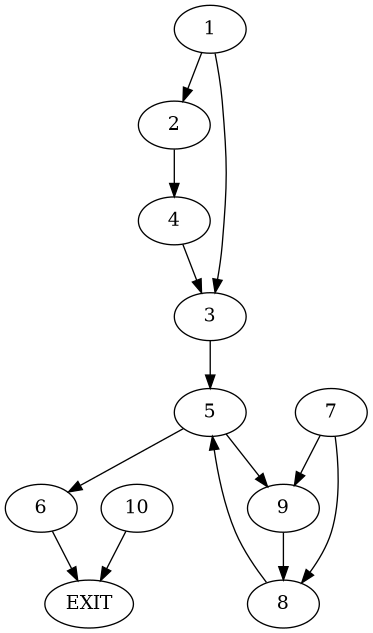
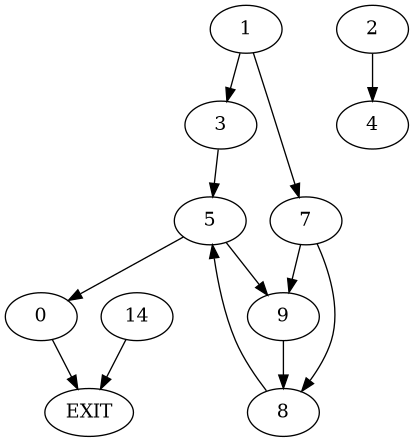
(195, 71) -> (274, 119)
(190, 262) -> none
(41, 508) -> (41, 317)
(137, 508) -> (137, 317)
